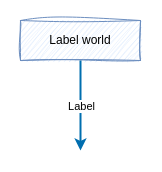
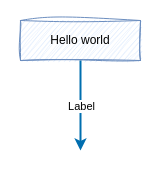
(81, 41) -> (81, 41)
